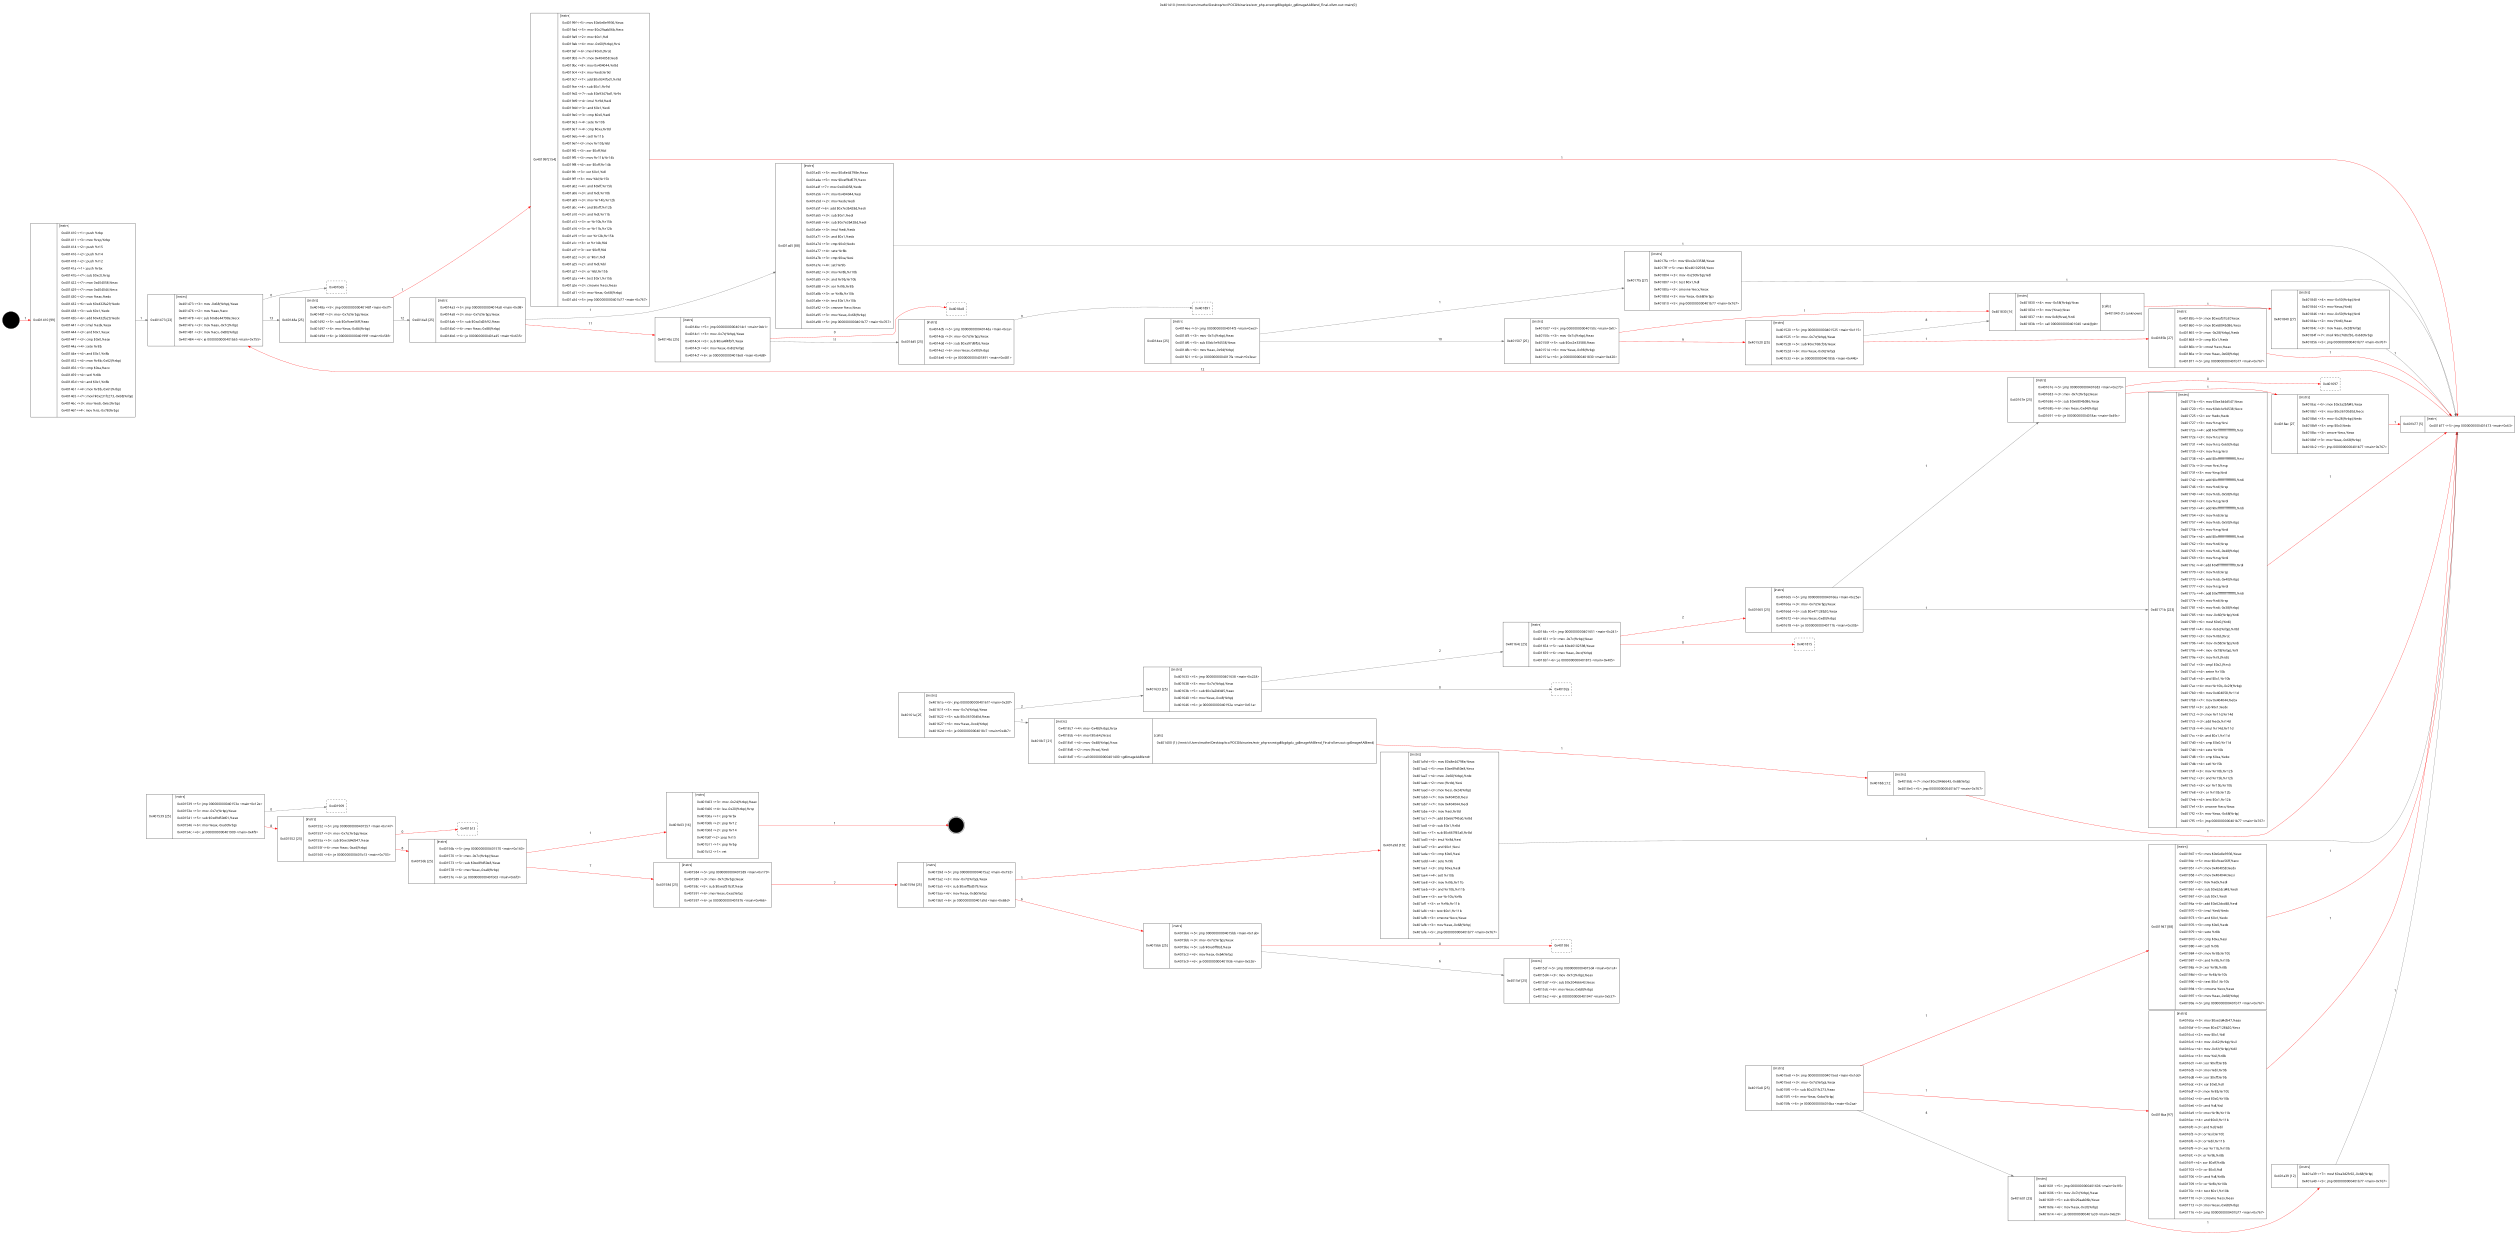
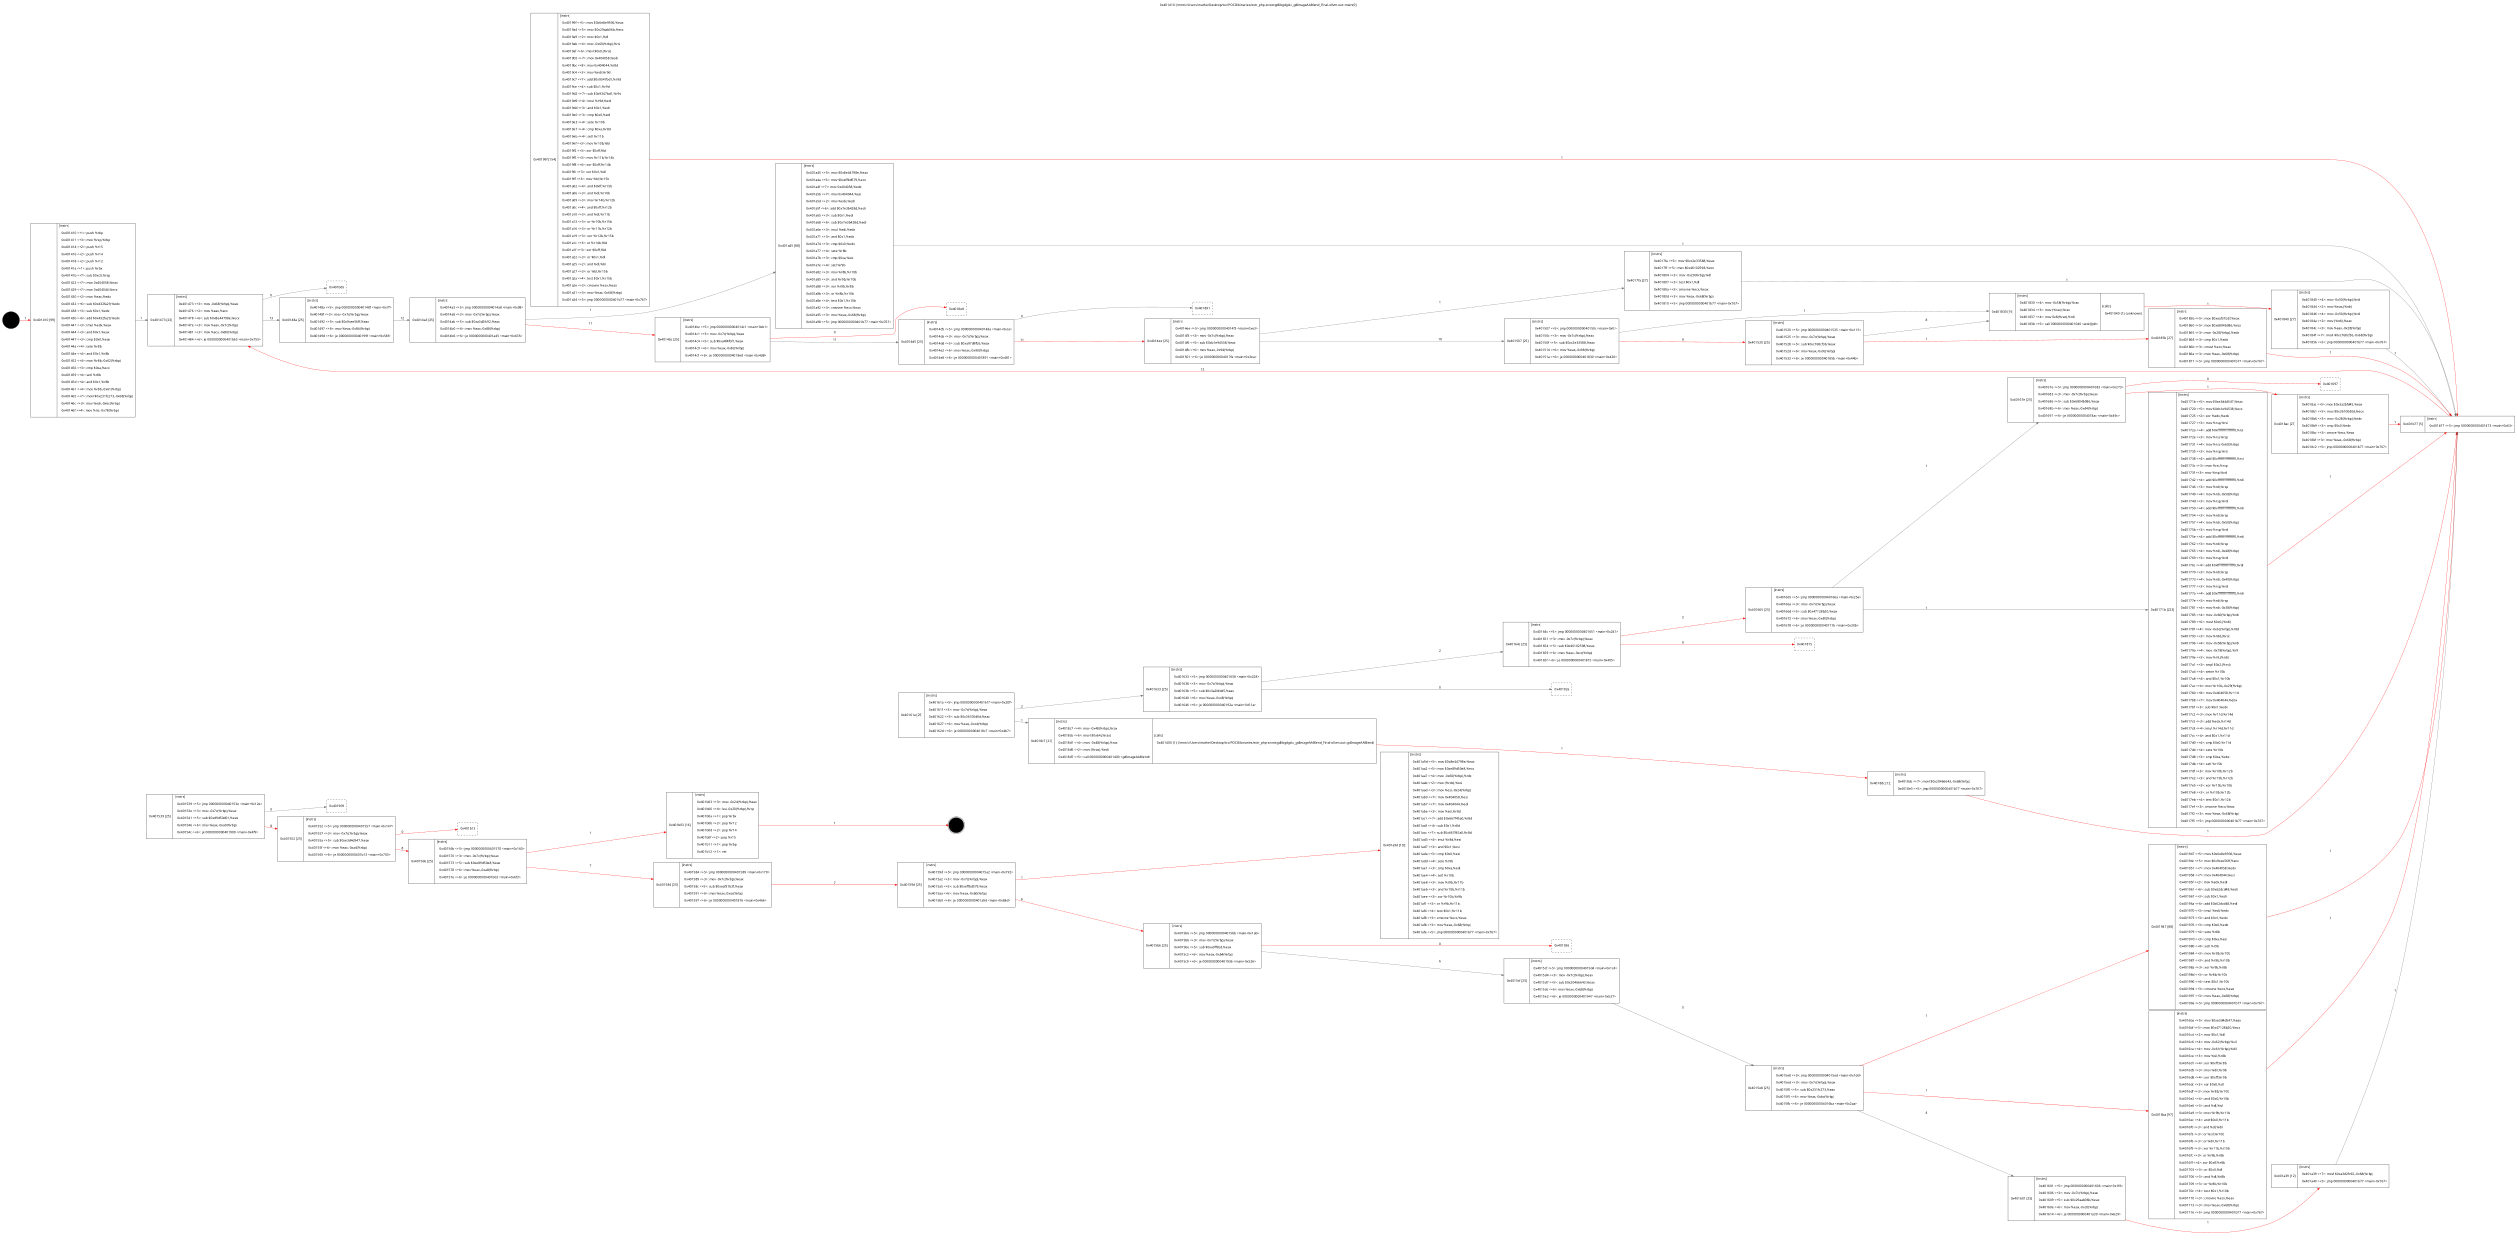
(462, 255) -> none
(1802, 315) -> (1802, 315)
none -> (1078, 342)
(2149, 841) -> none
none -> (1682, 1034)
